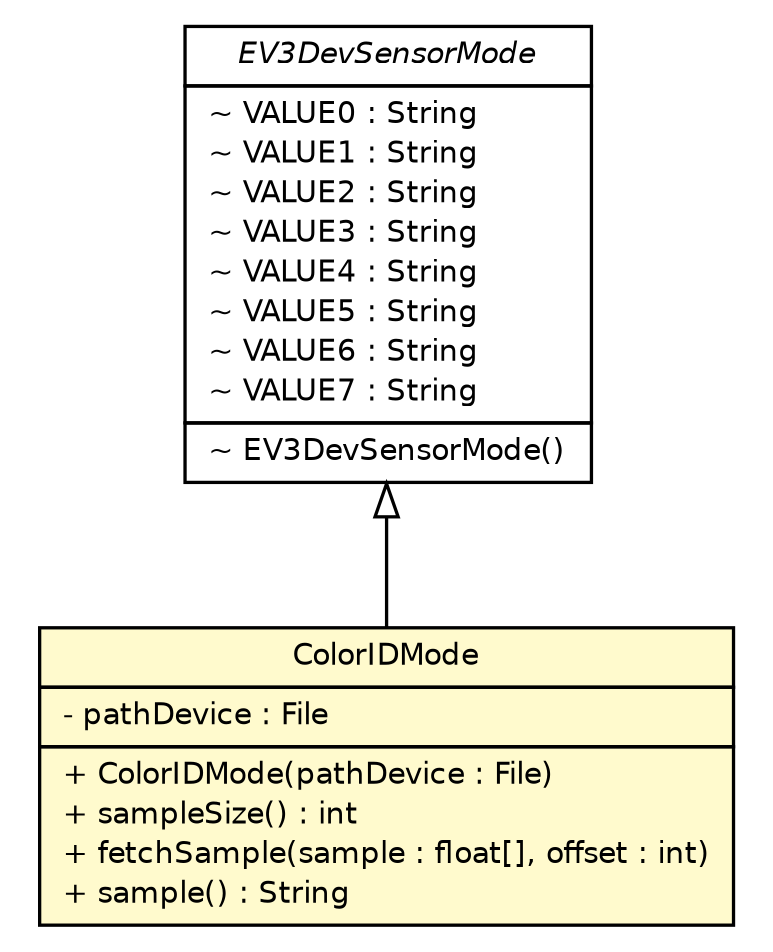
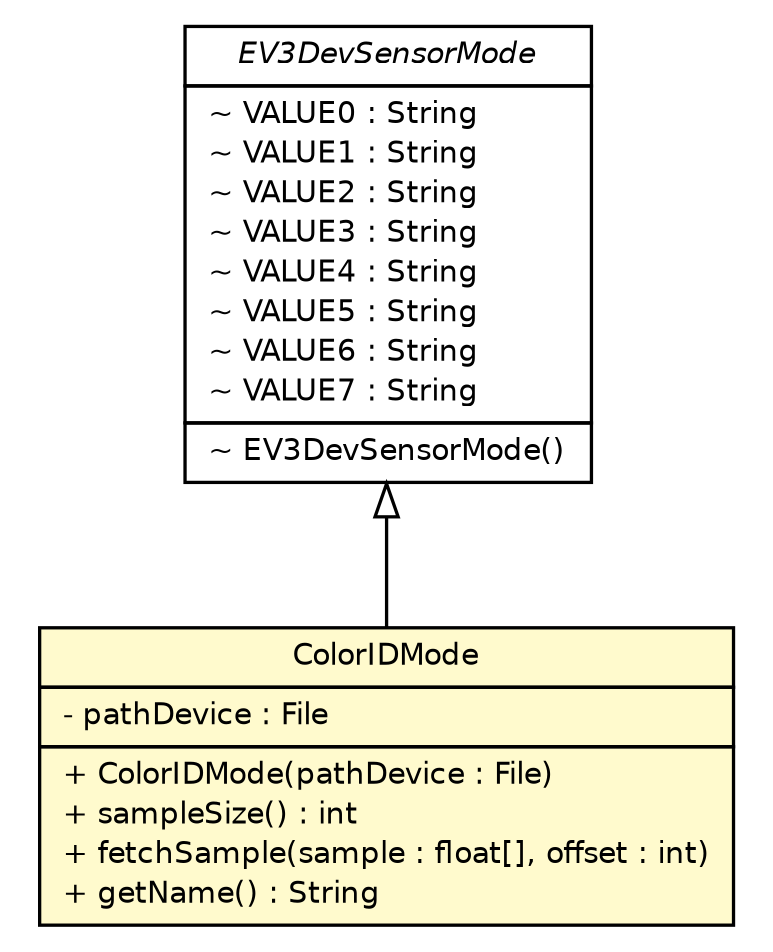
(208, 894) -> (223, 894)
